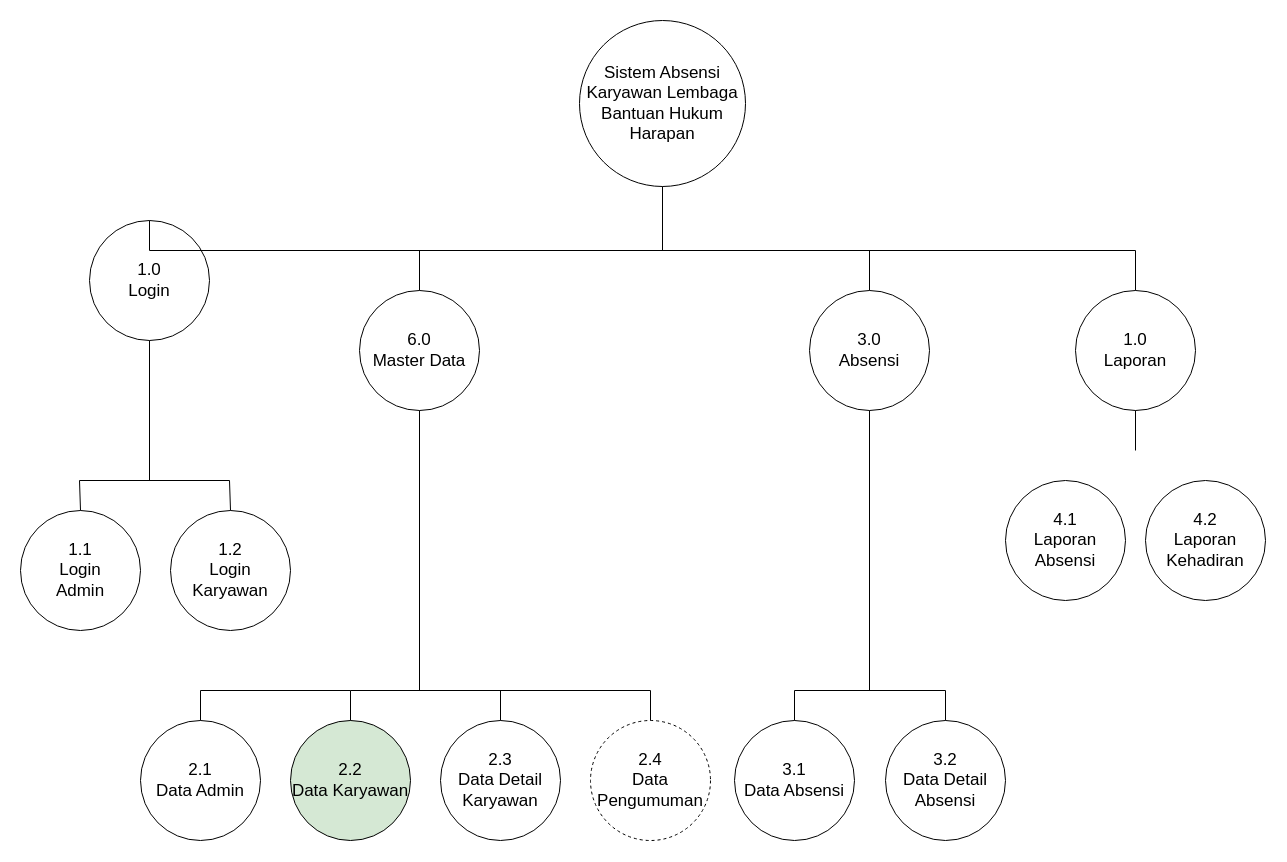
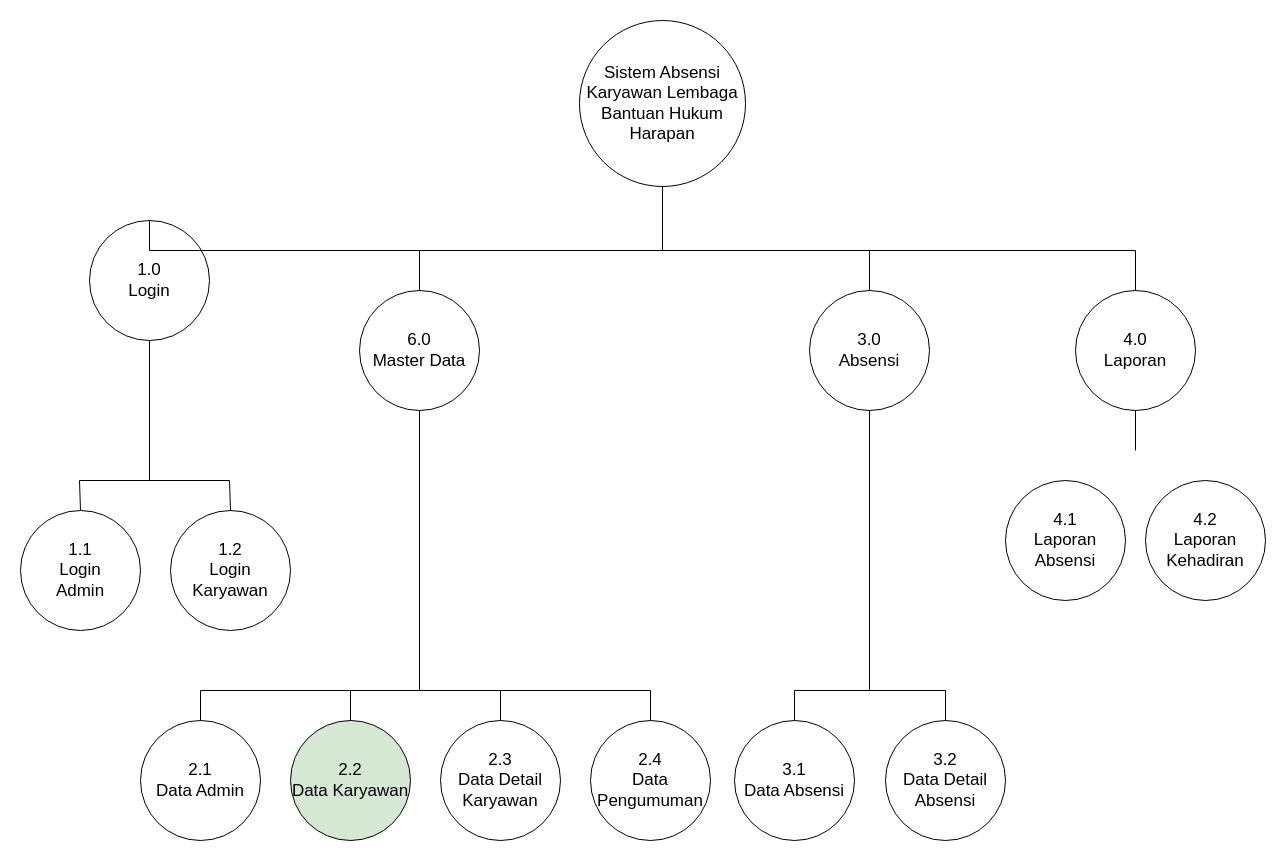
(1136, 351) -> (1136, 351)
(651, 781) -> (651, 781)
